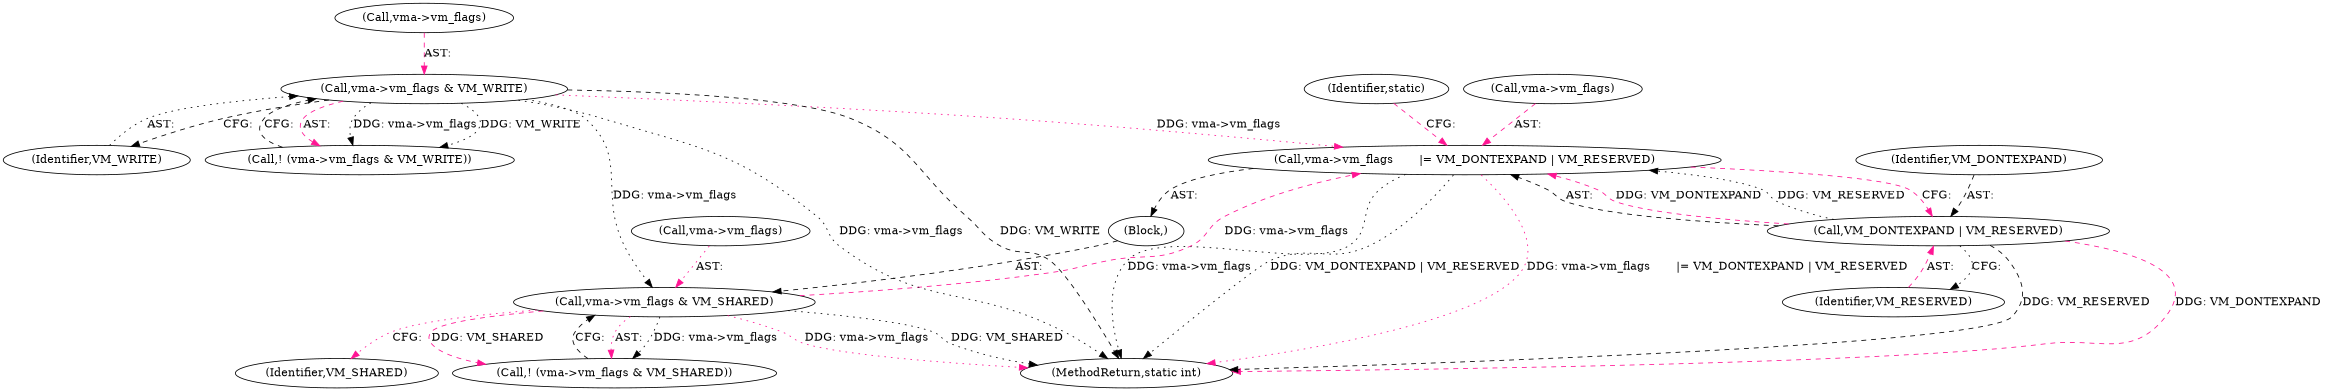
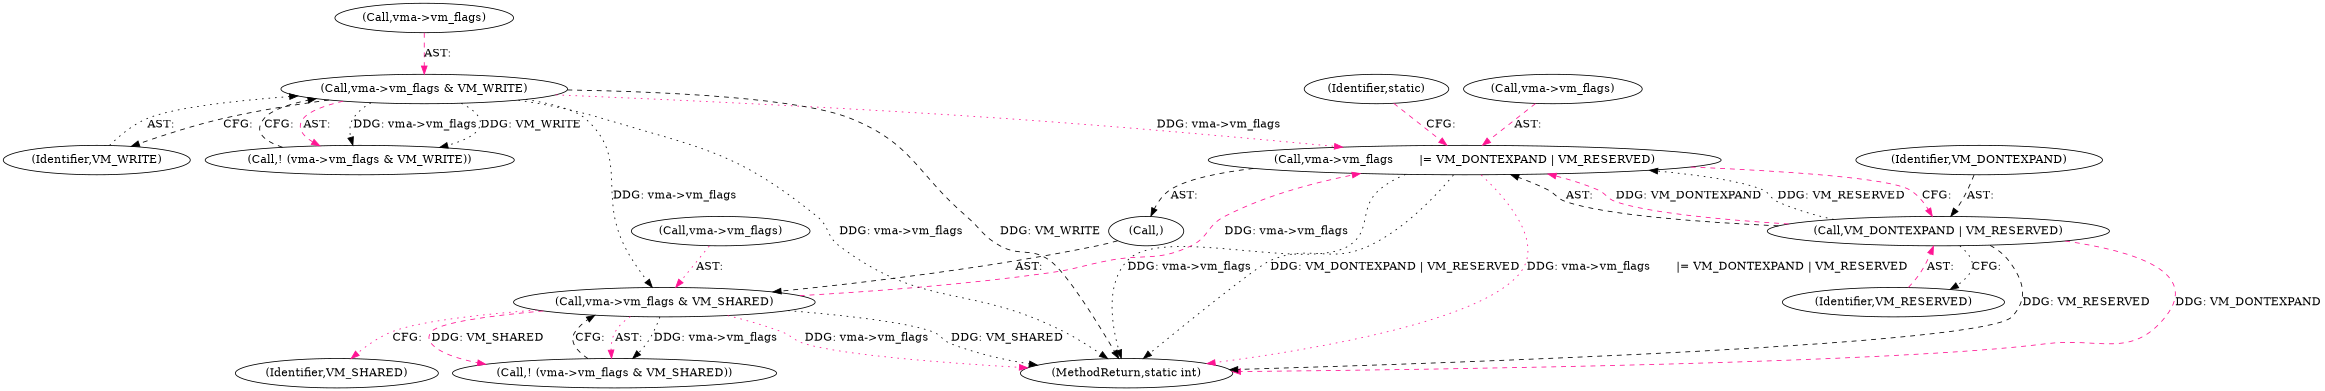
(1146, 231) -> (1146, 231)
